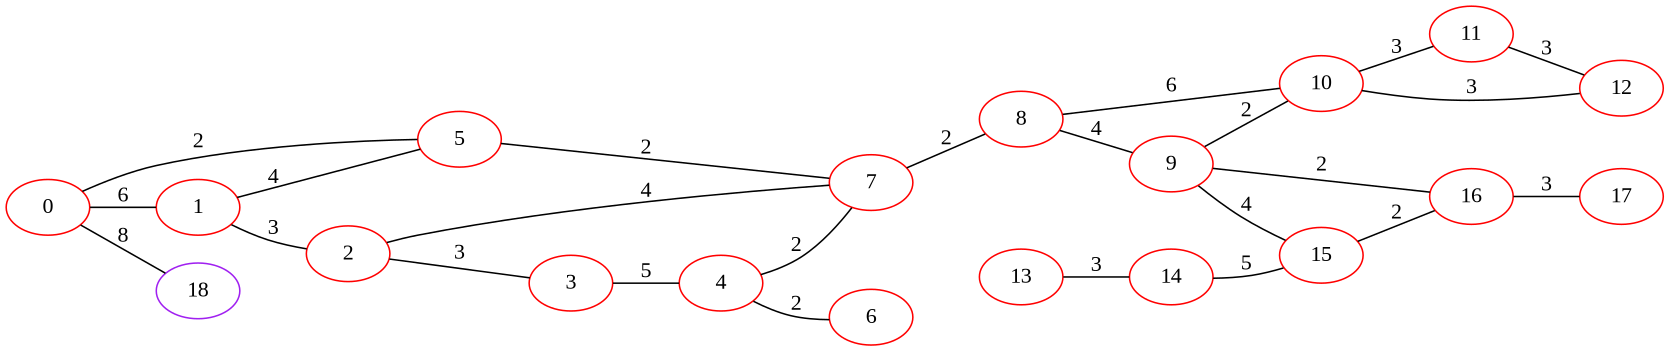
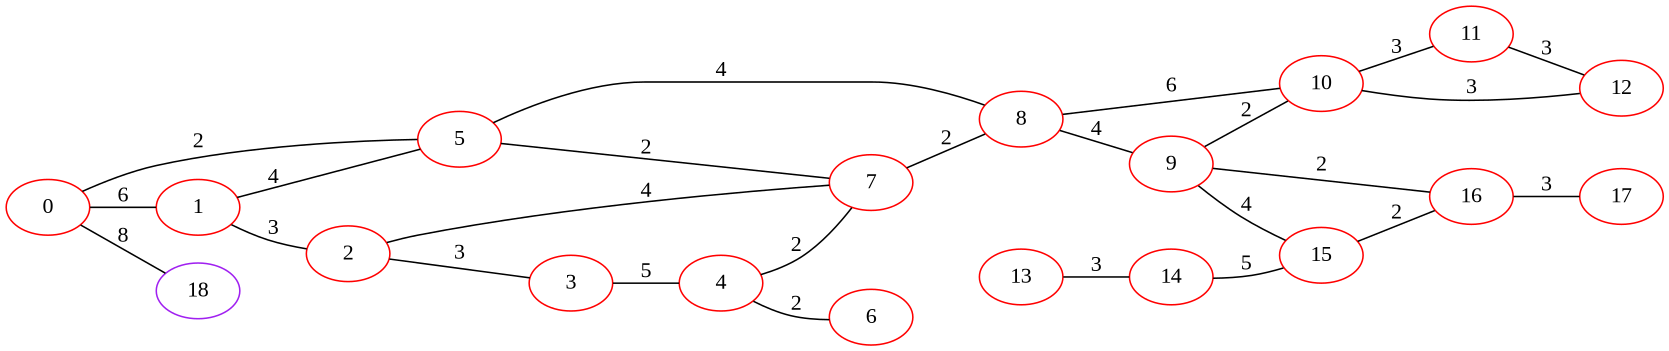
none -> (737, 82)
